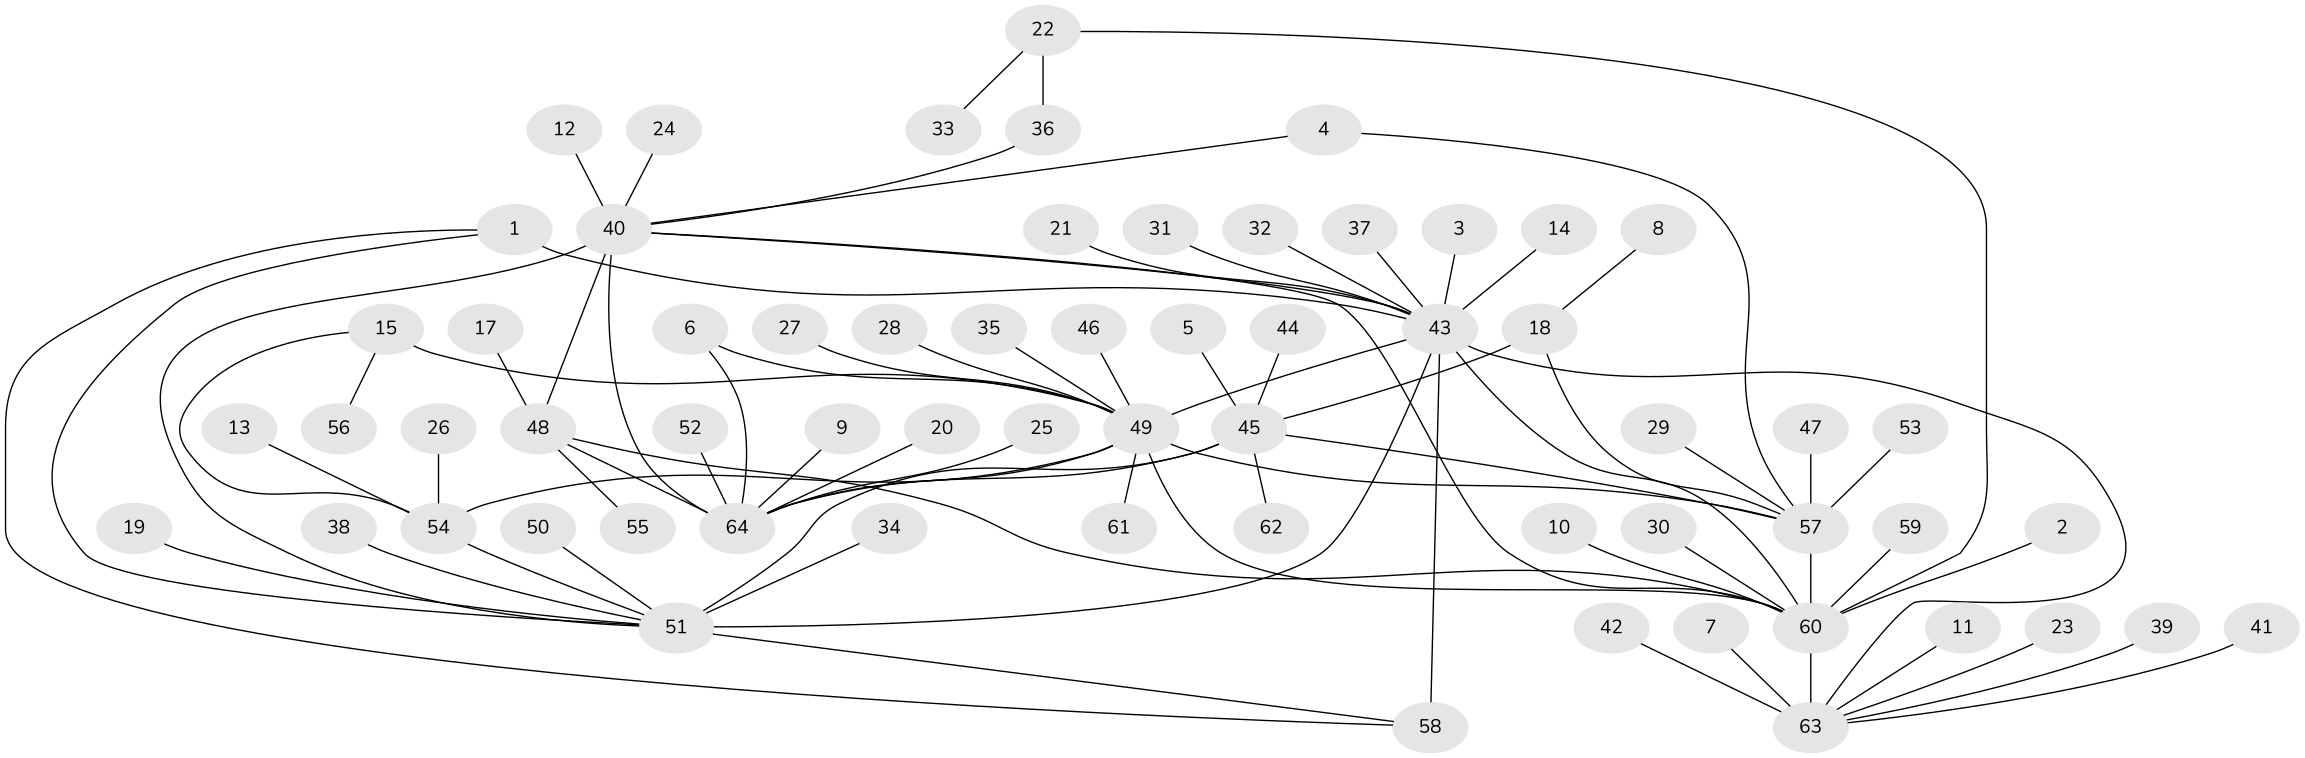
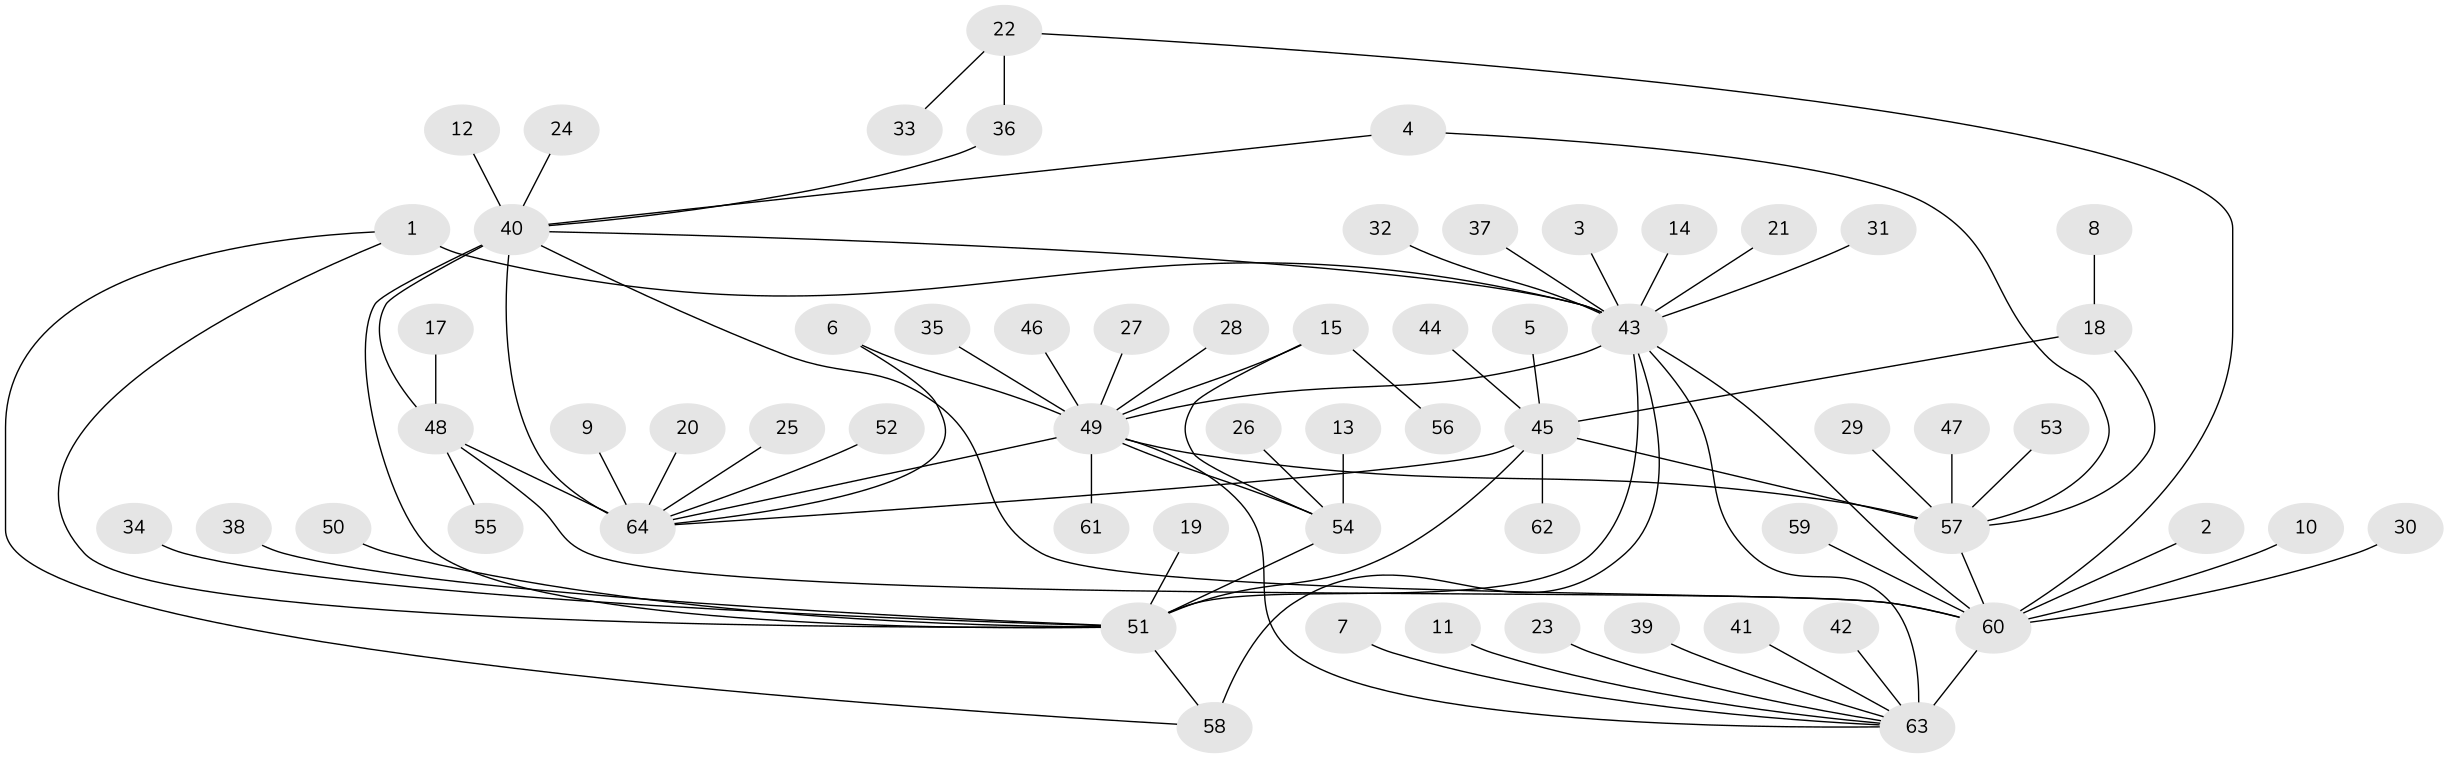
(1421, 588) -> (1434, 700)
